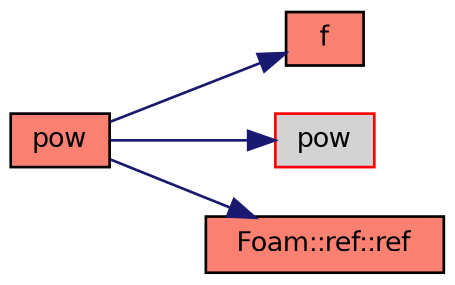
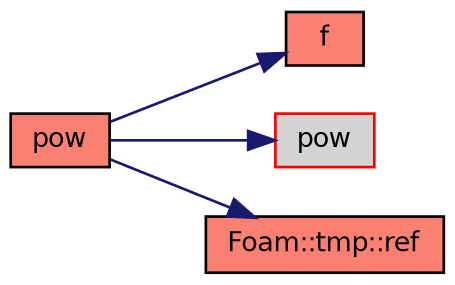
(325, 245) -> (325, 245)
